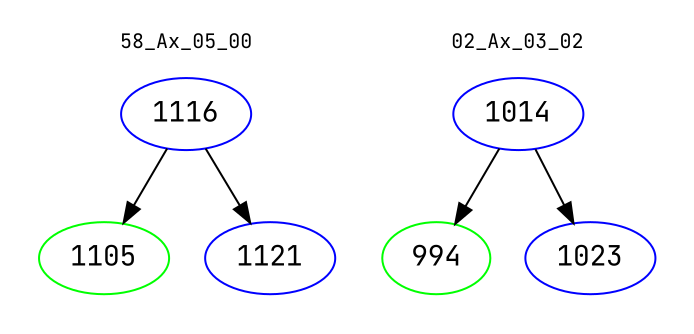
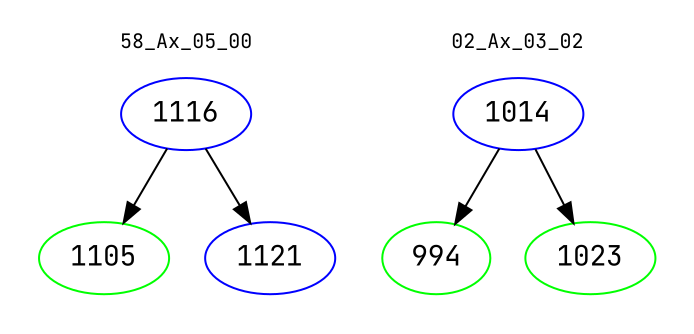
(590, 258) -> (590, 258)
